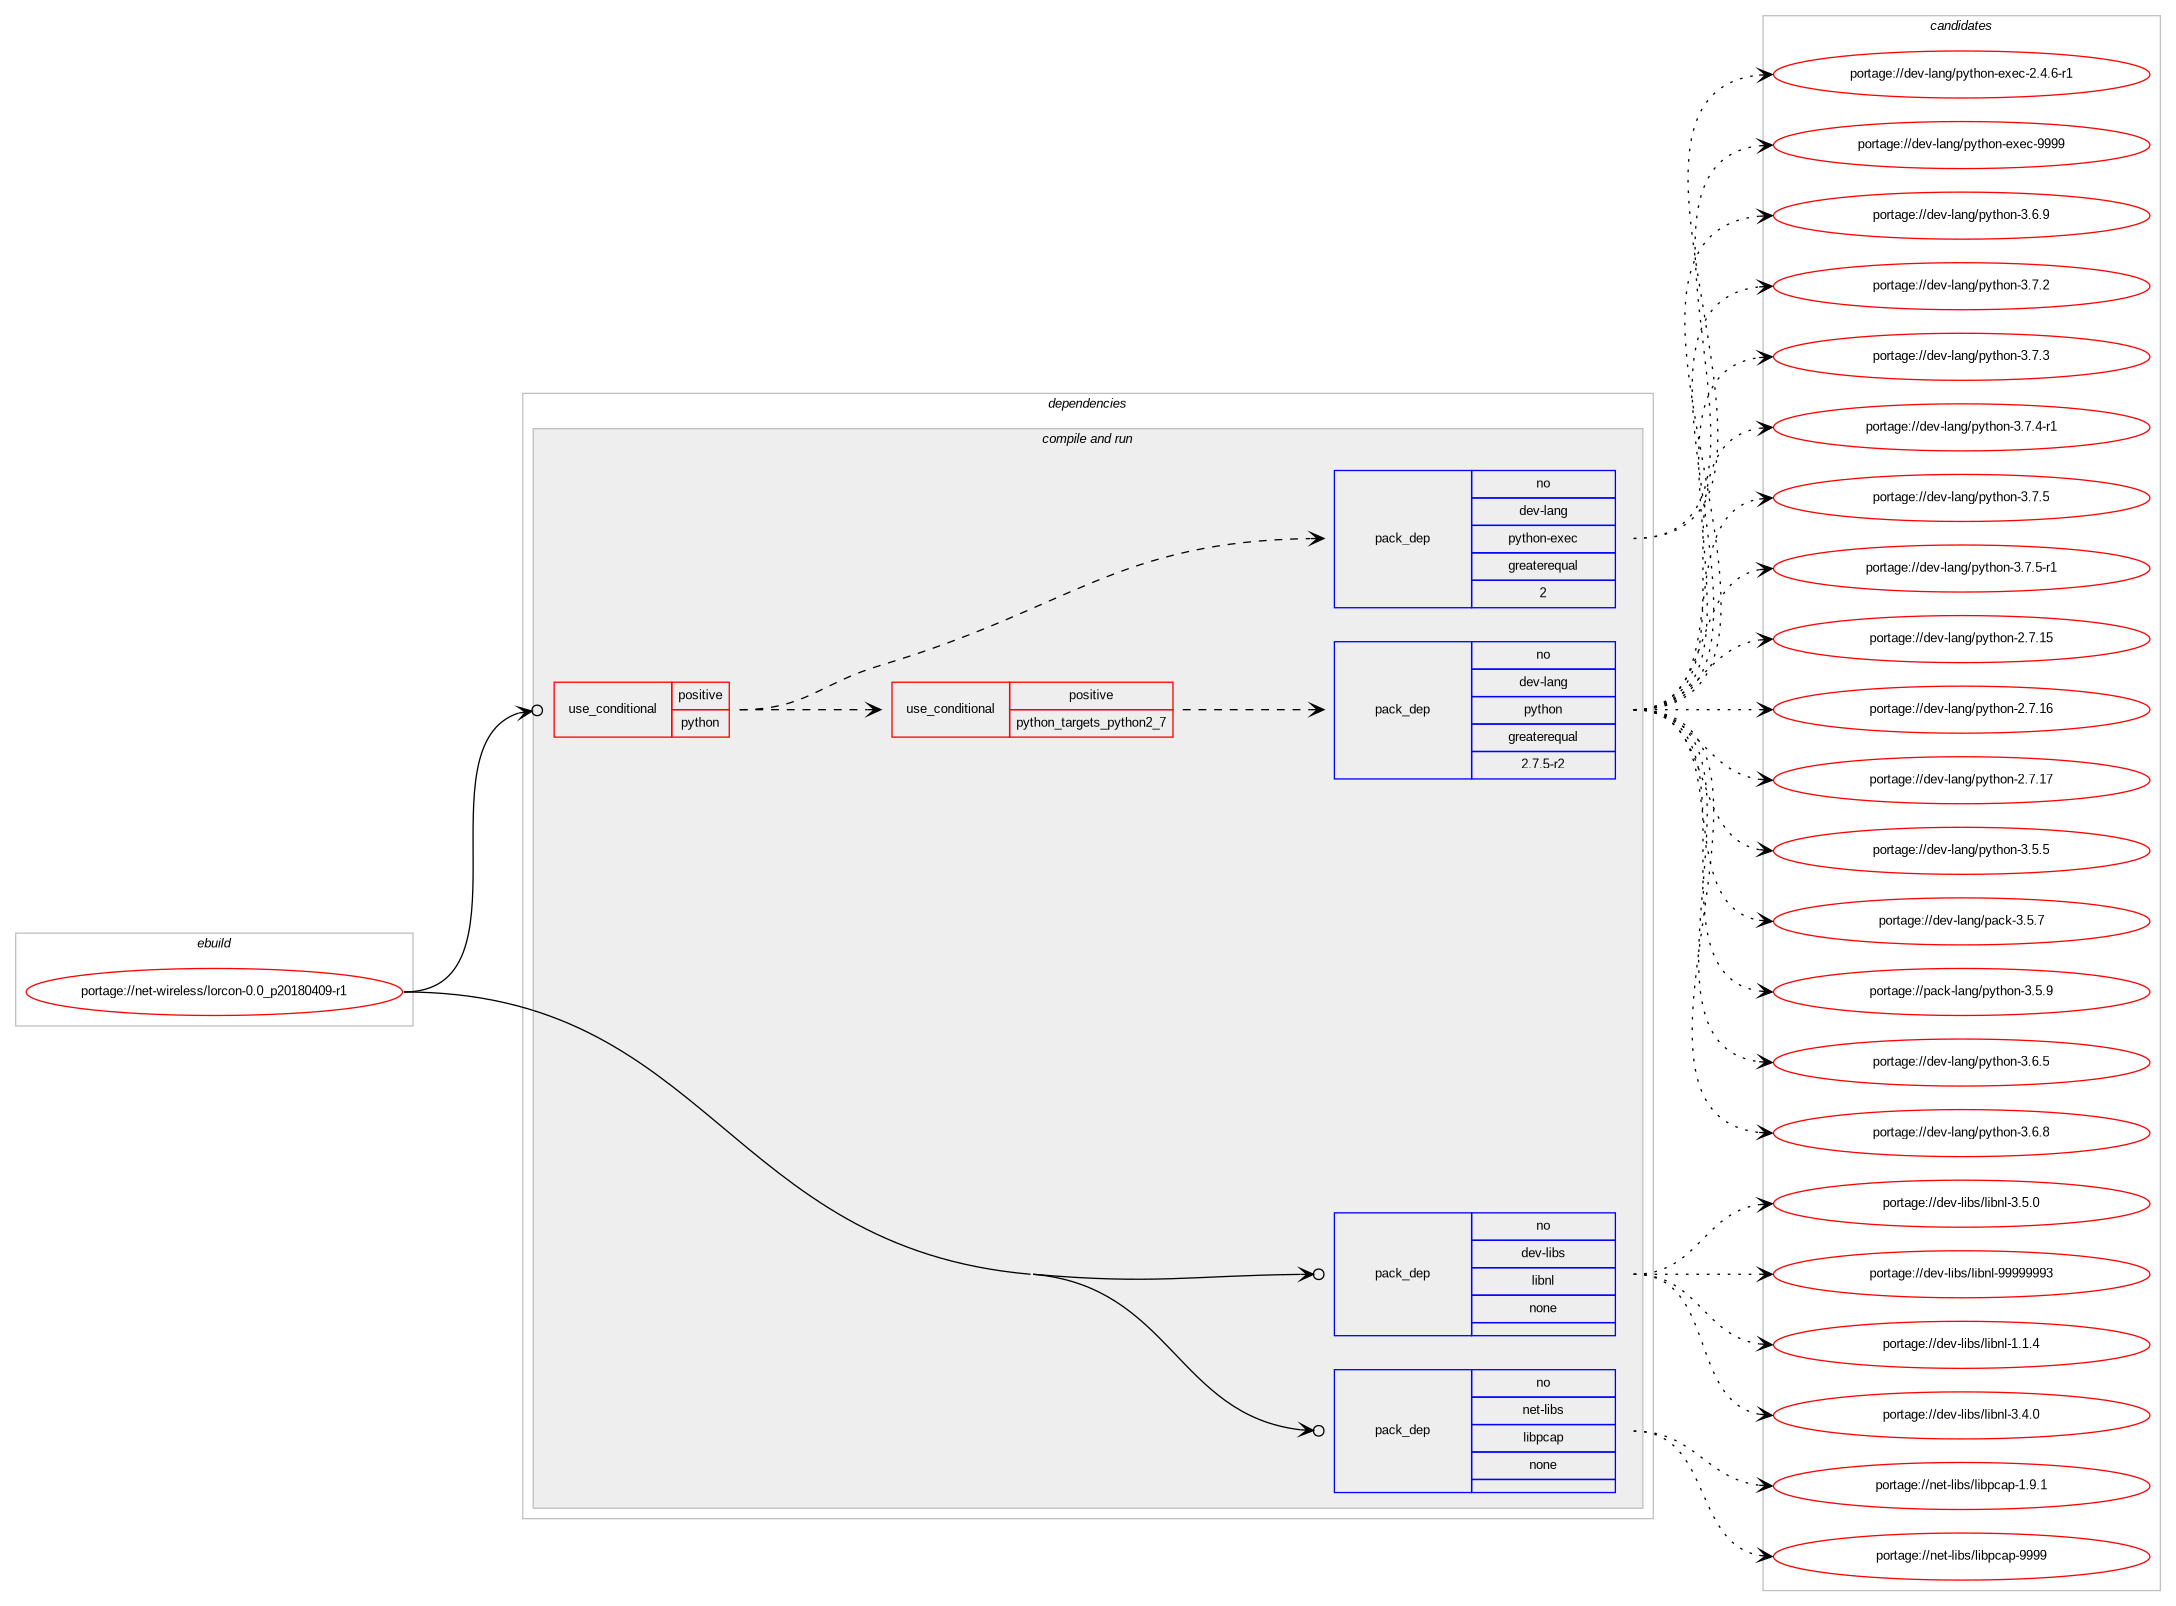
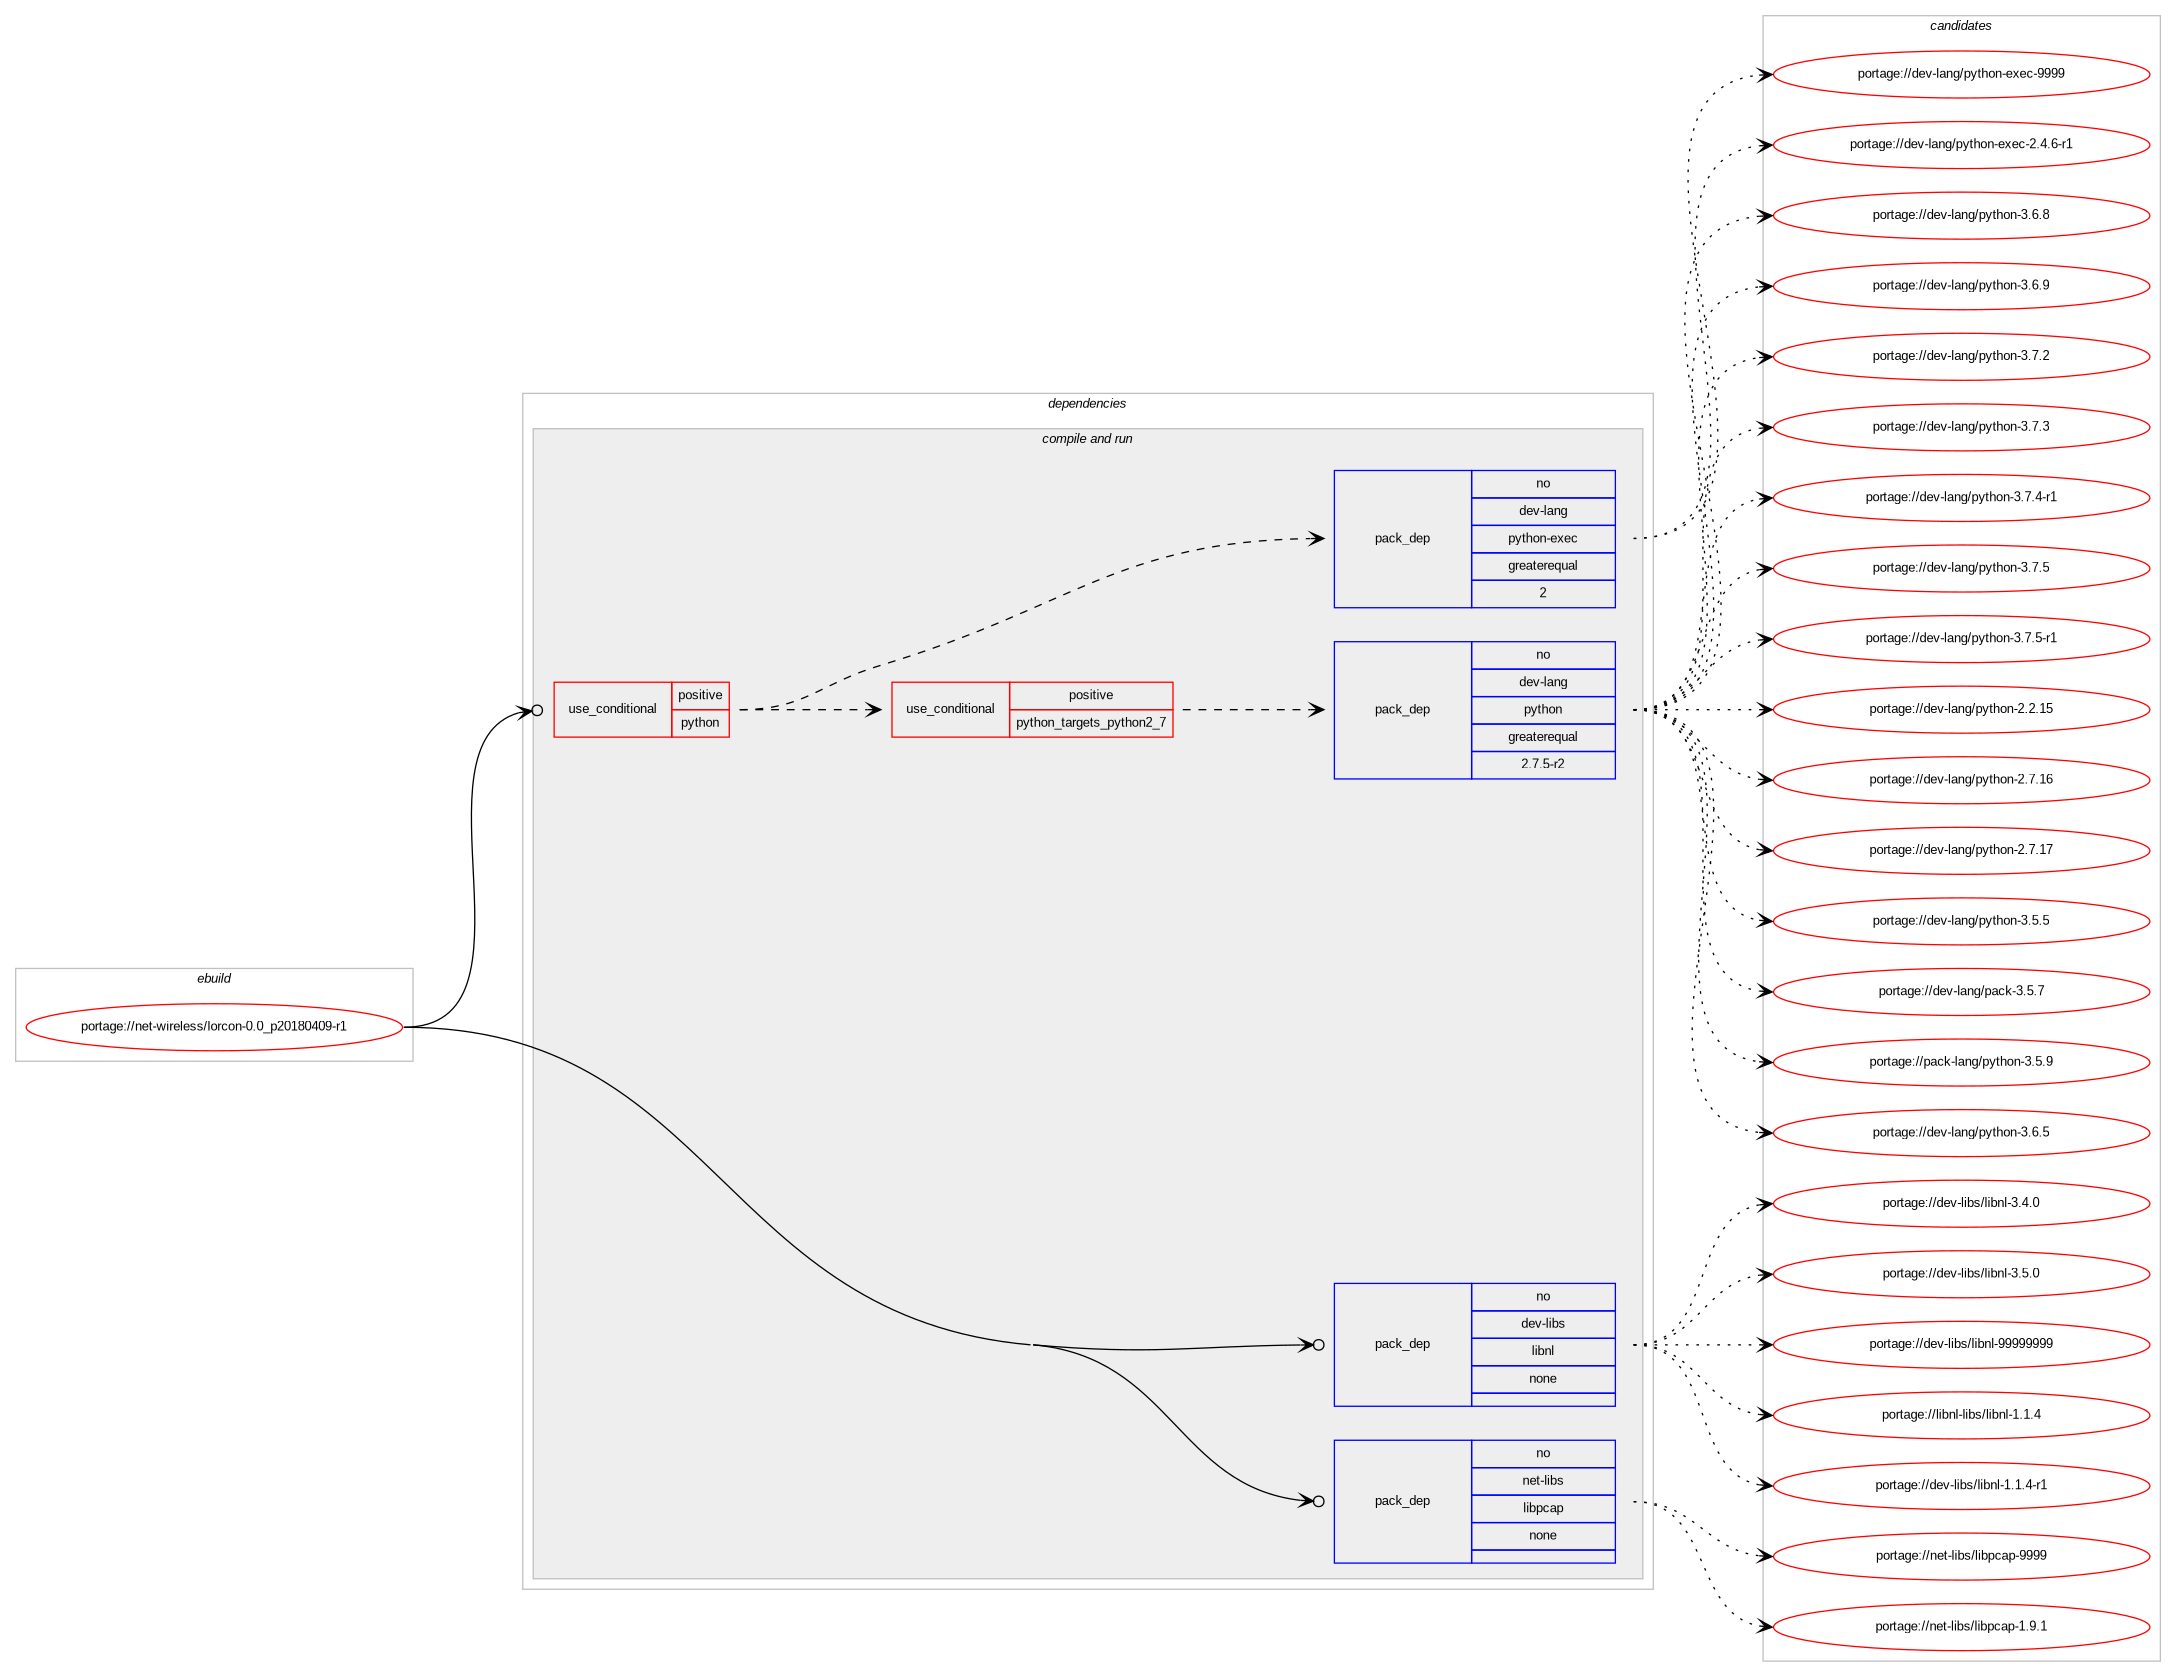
(1962, 639) -> (1962, 710)
(1962, 1274) -> (1962, 1345)
(1962, 1345) -> (1962, 1415)
none -> (1962, 1486)
